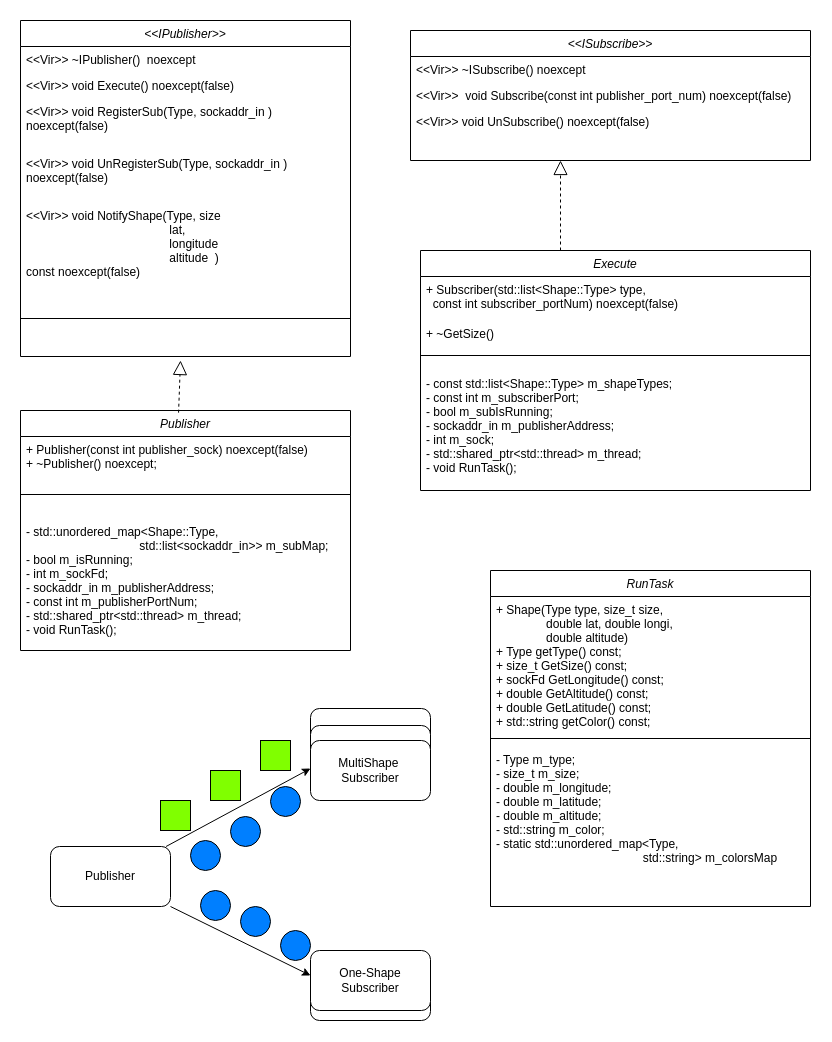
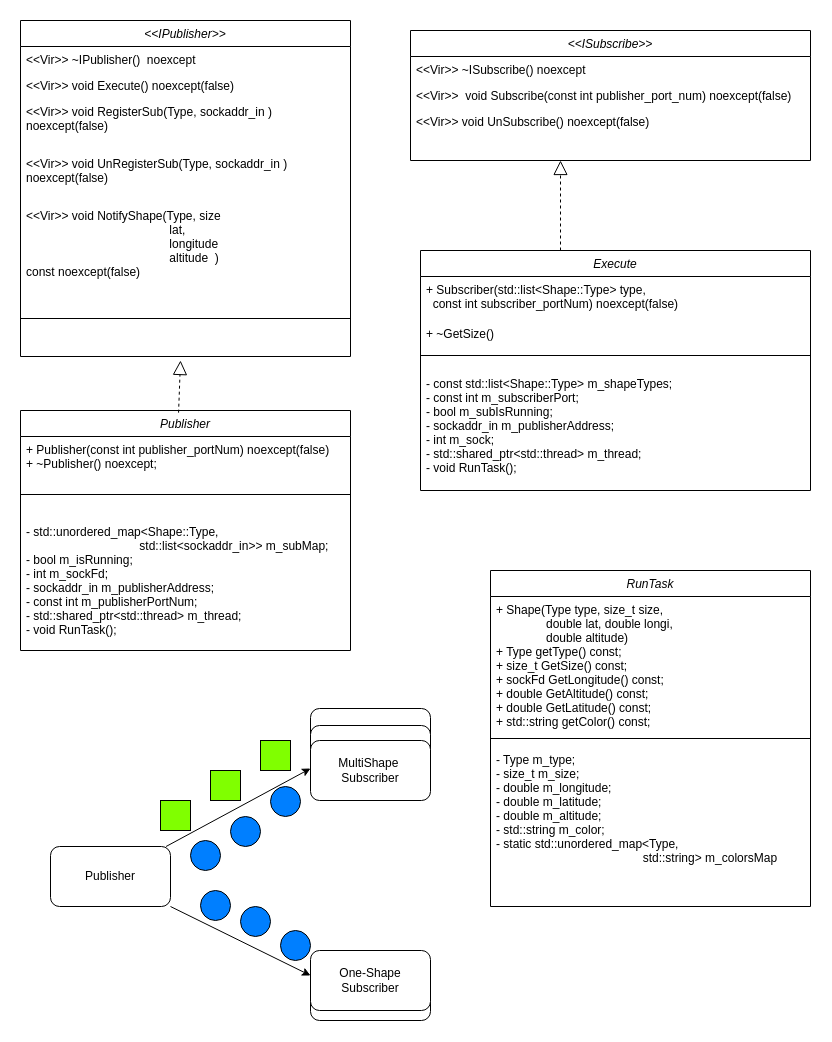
(190, 450) -> (200, 450)
